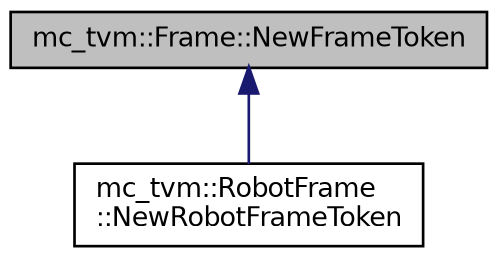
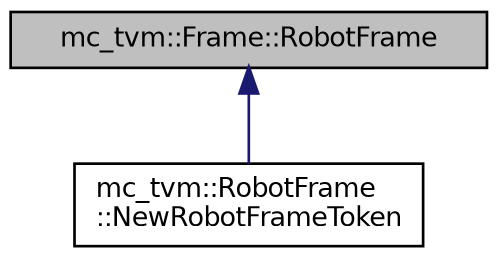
(249, 40) -> (249, 40)
